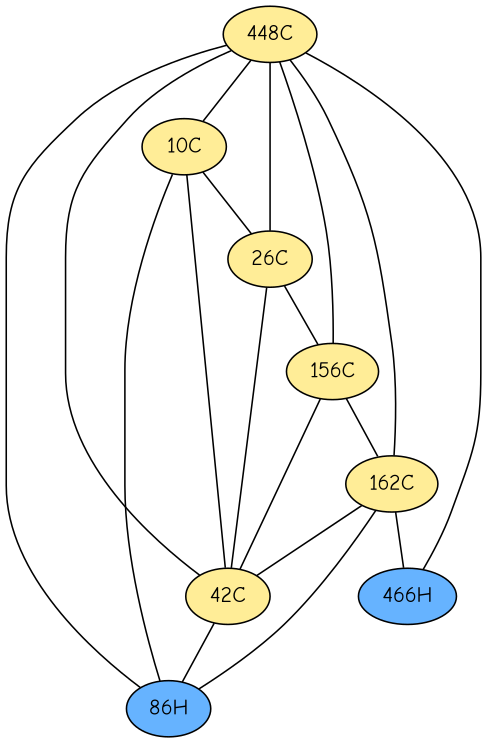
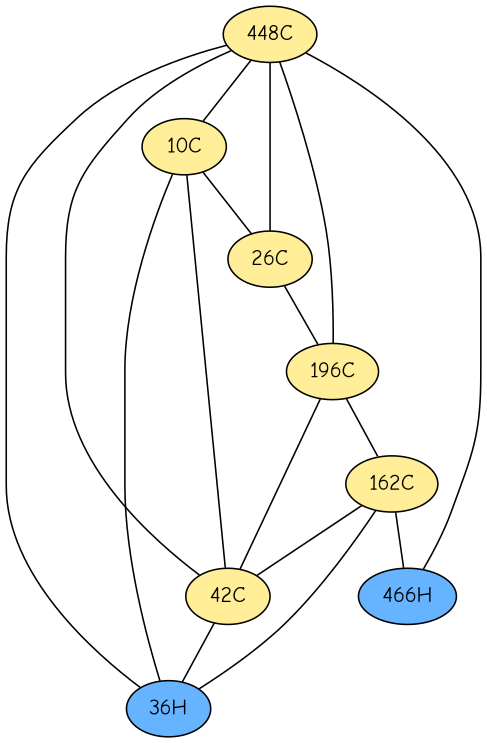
(376, 248) -> none
(333, 372) -> (333, 372)
(249, 428) -> none
(169, 709) -> (169, 709)
